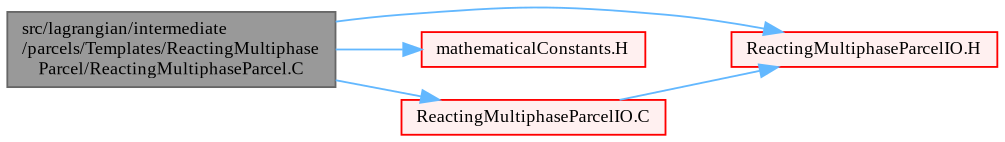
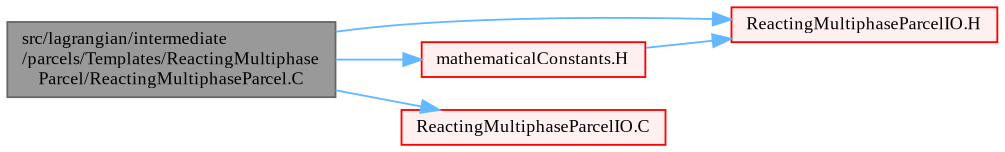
(690, 85) -> (679, 44)
